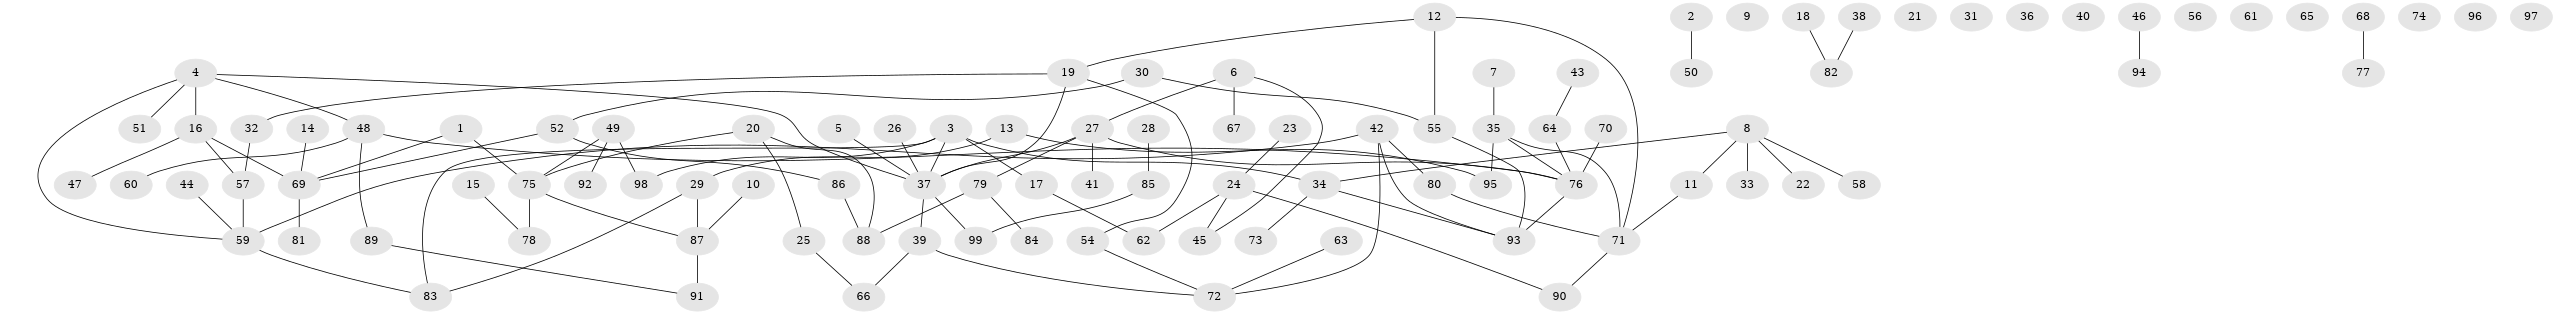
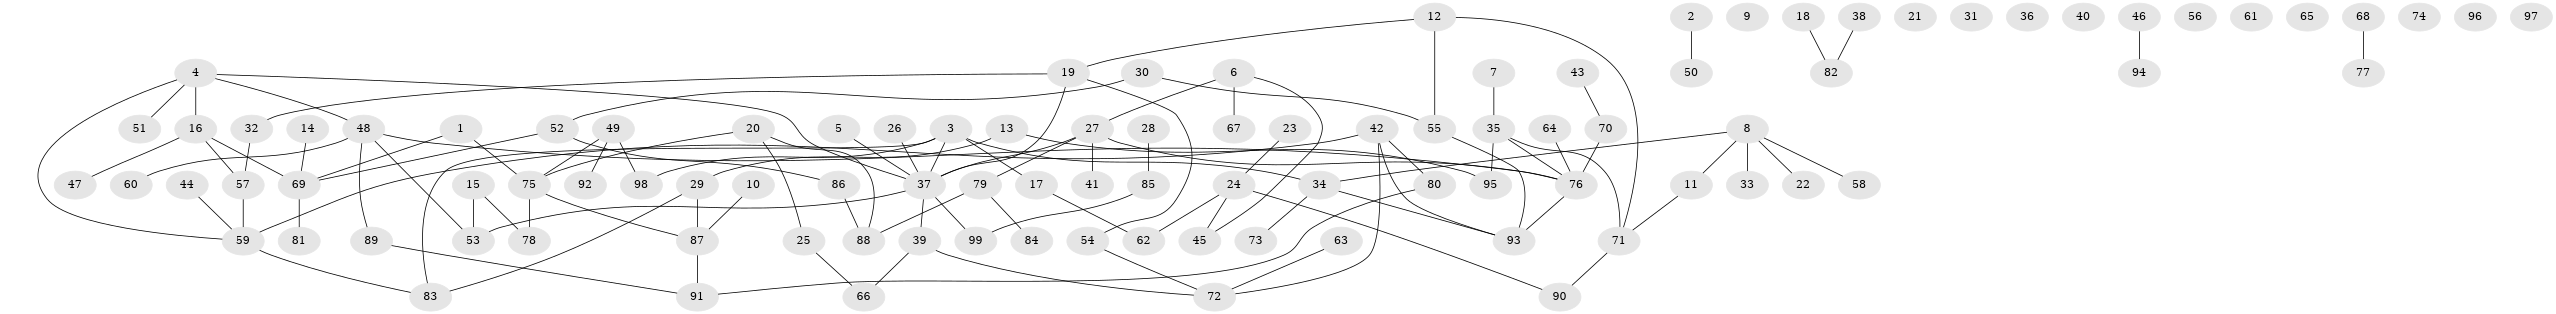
(1564, 101) -> (1592, 101)
(1528, 219) -> (1095, 280)
none -> (473, 241)
